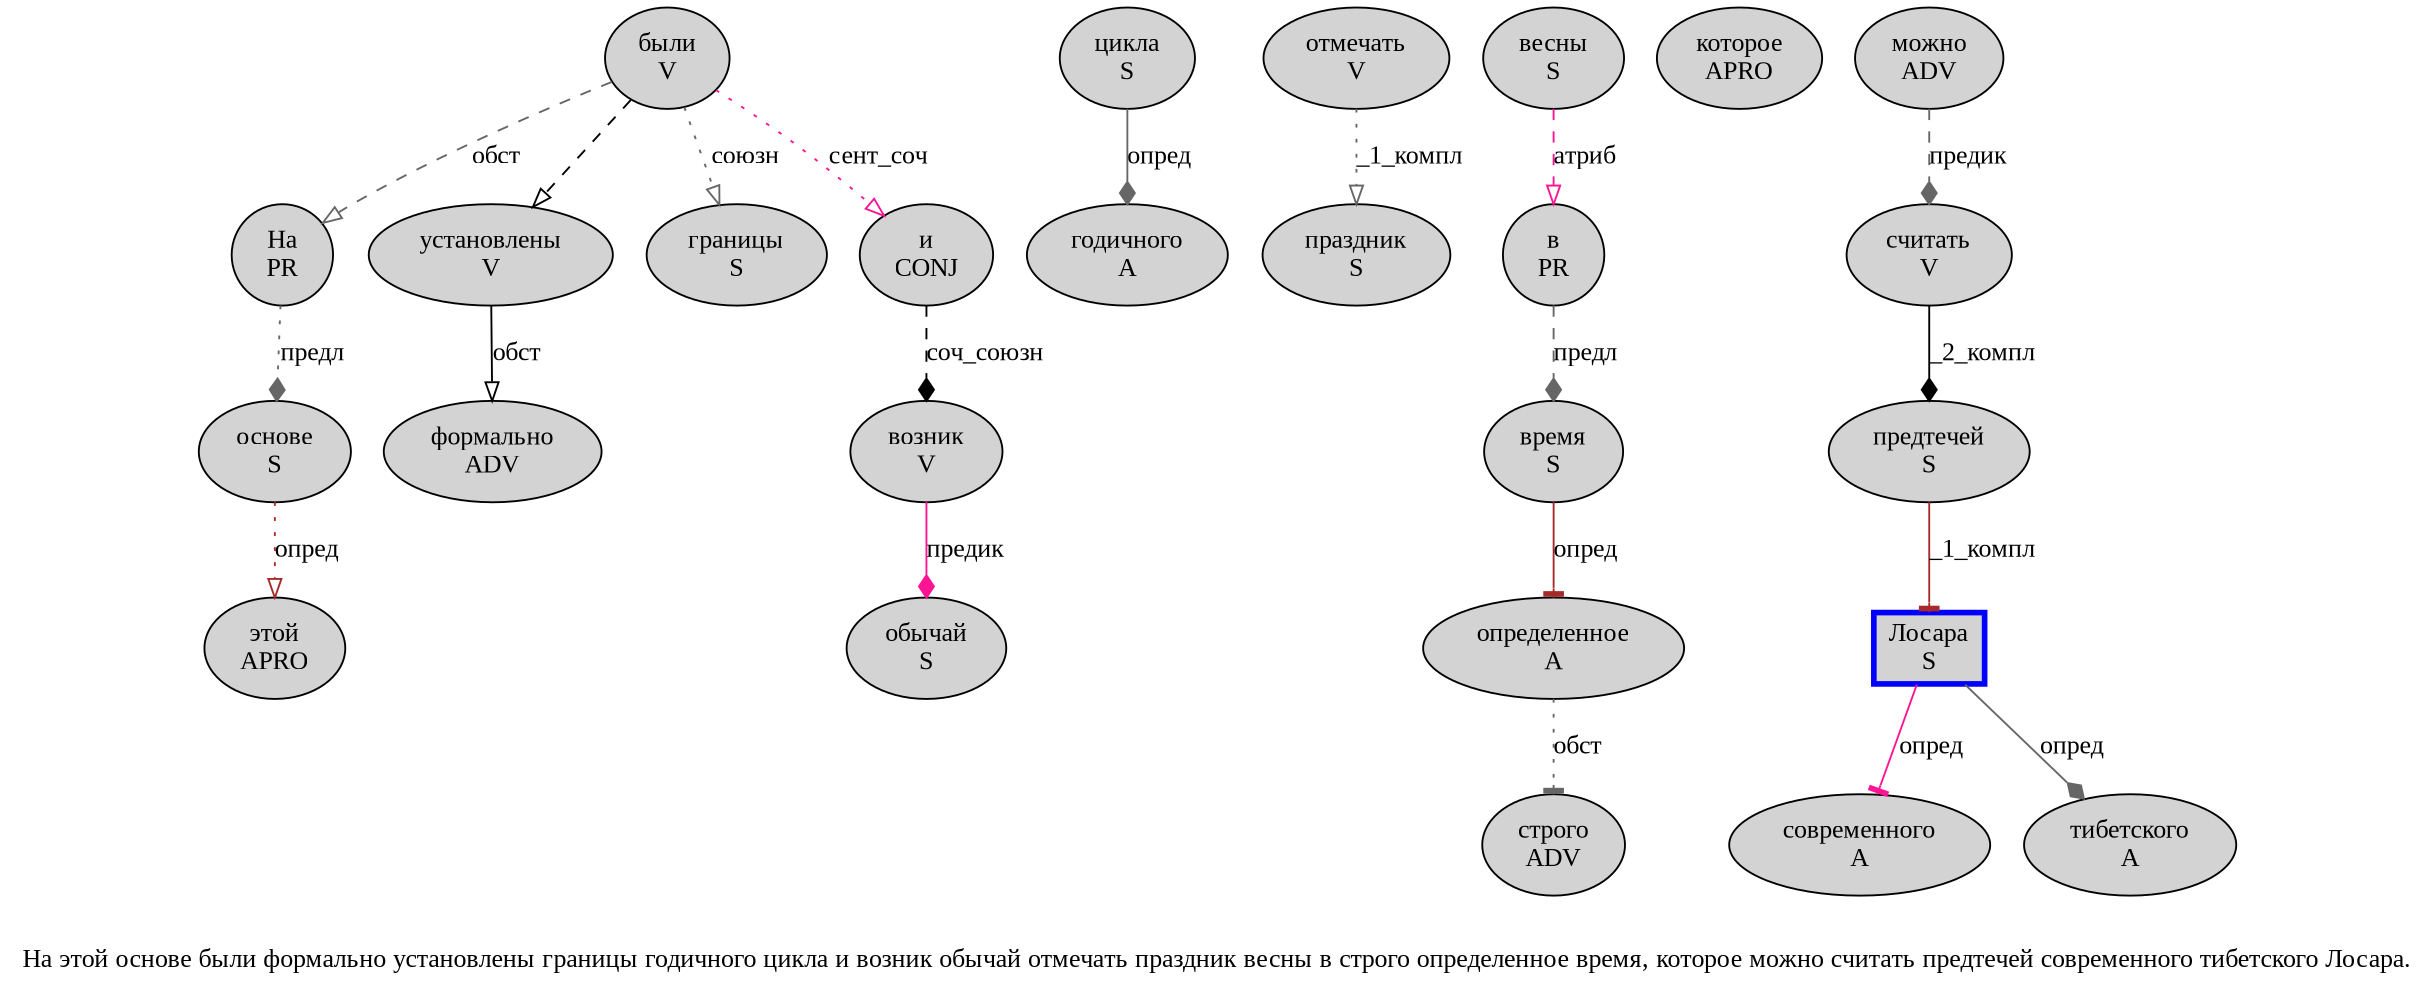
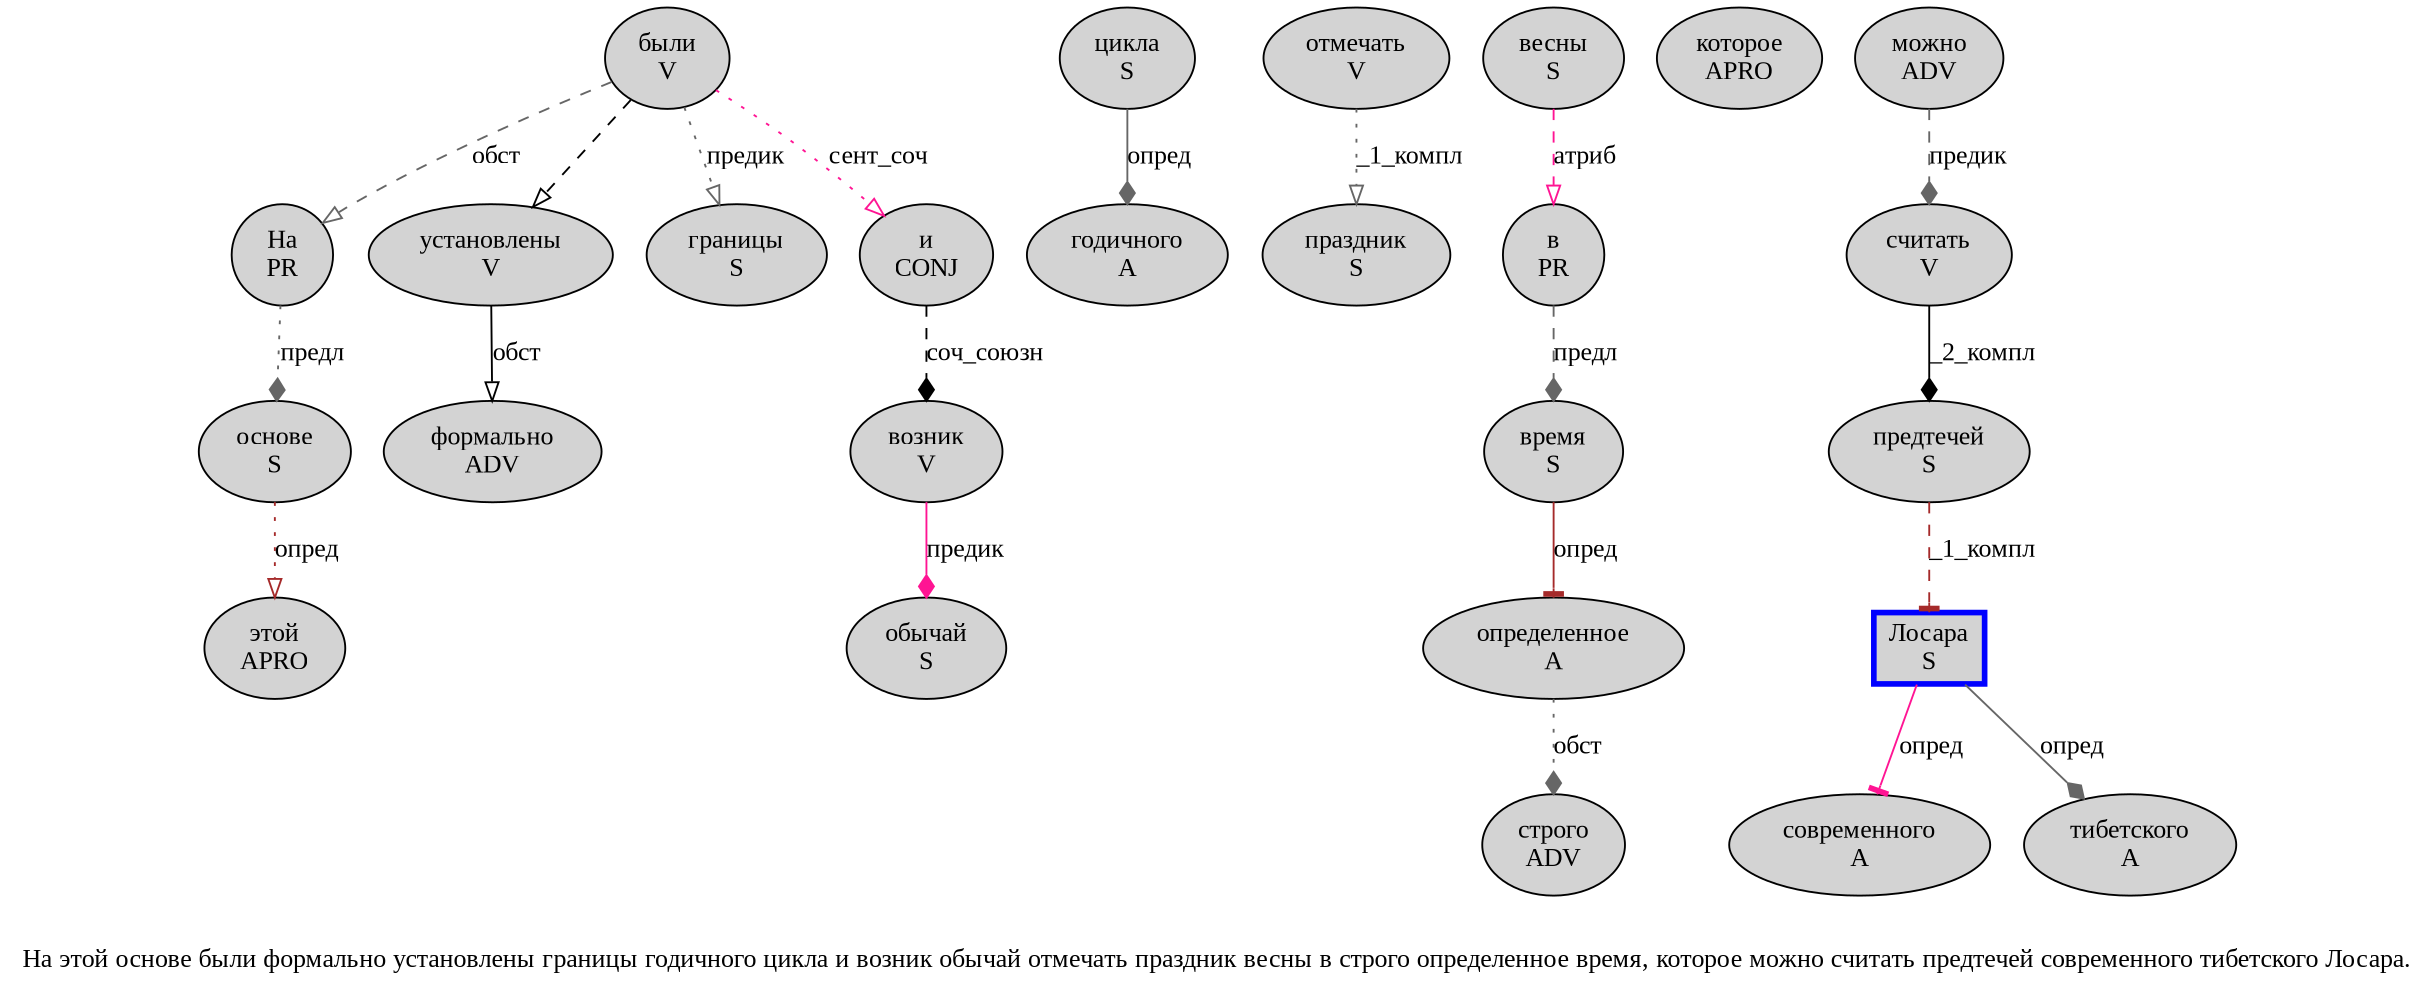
(746, 157) -> (746, 157)
(1929, 552) -> (1929, 552)
(1554, 742) -> (1554, 742)
